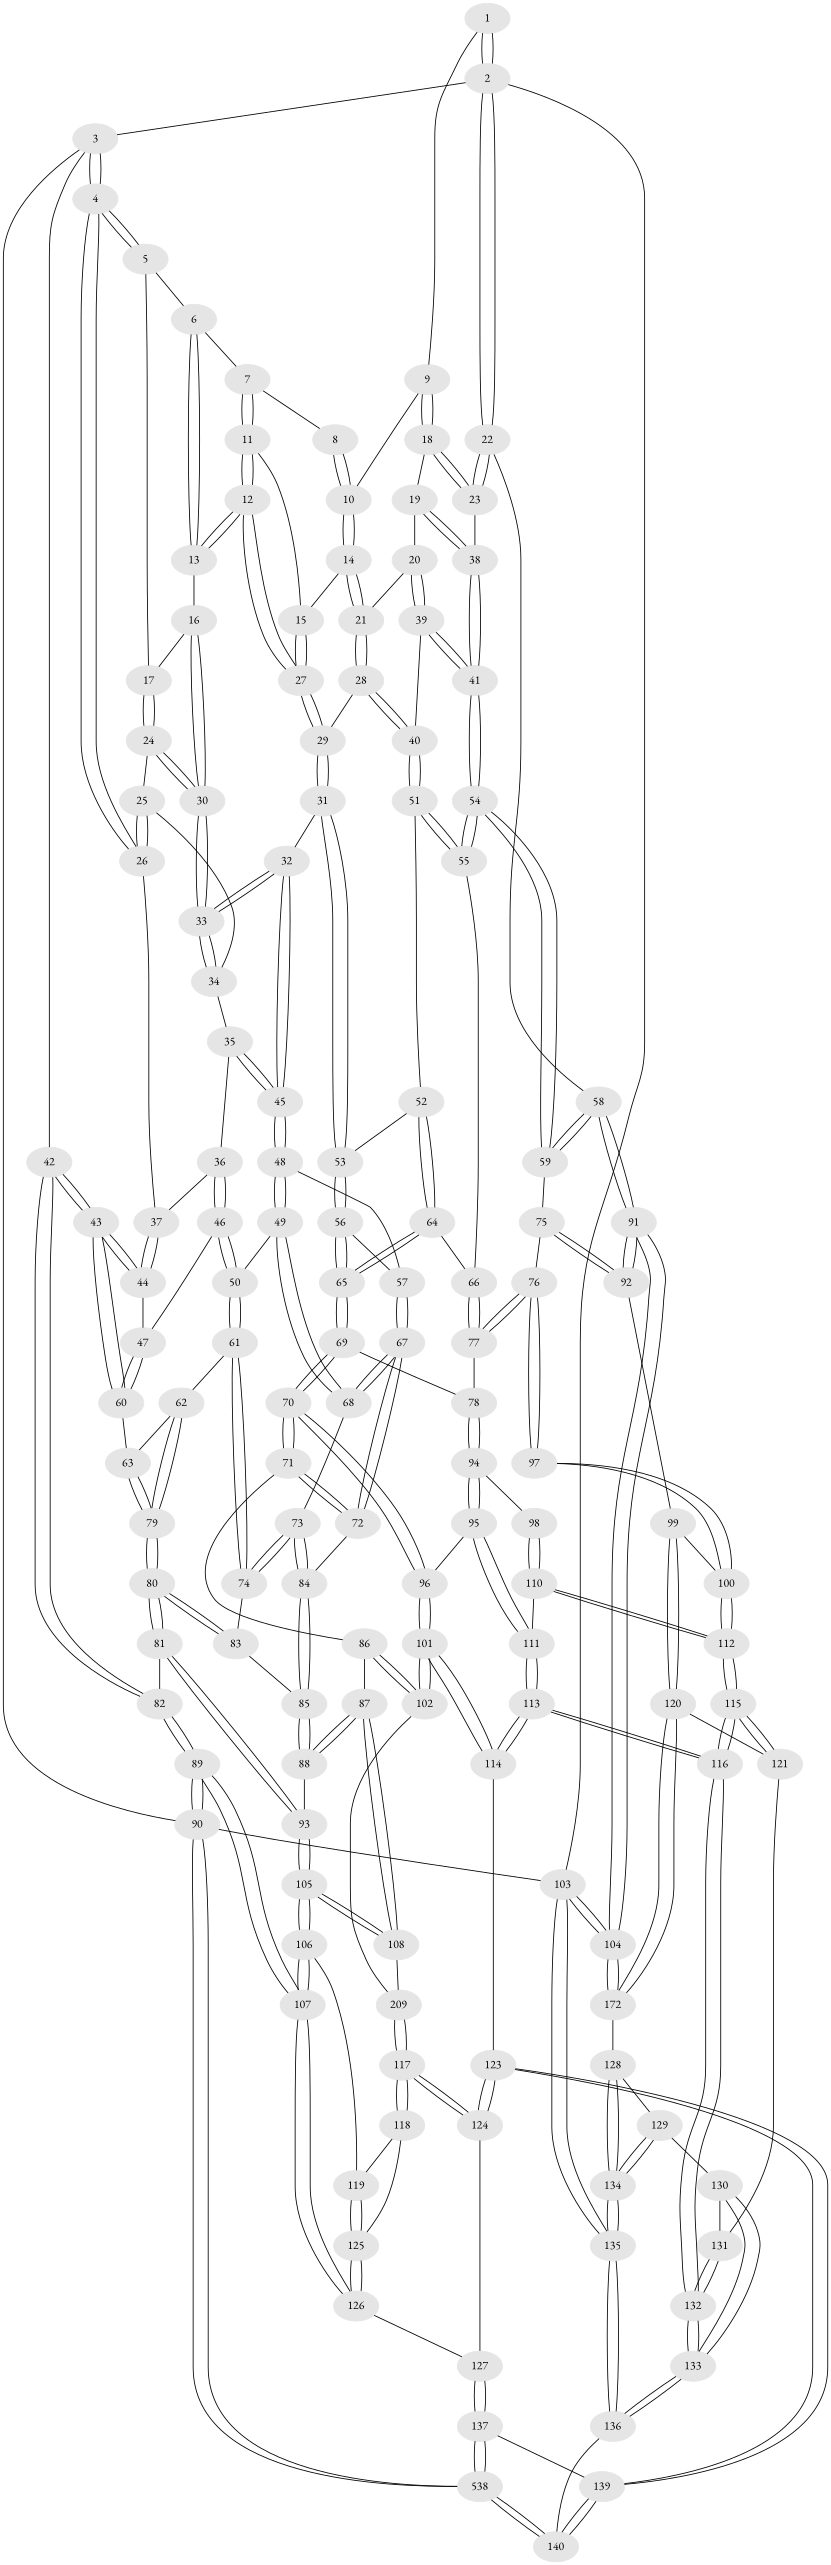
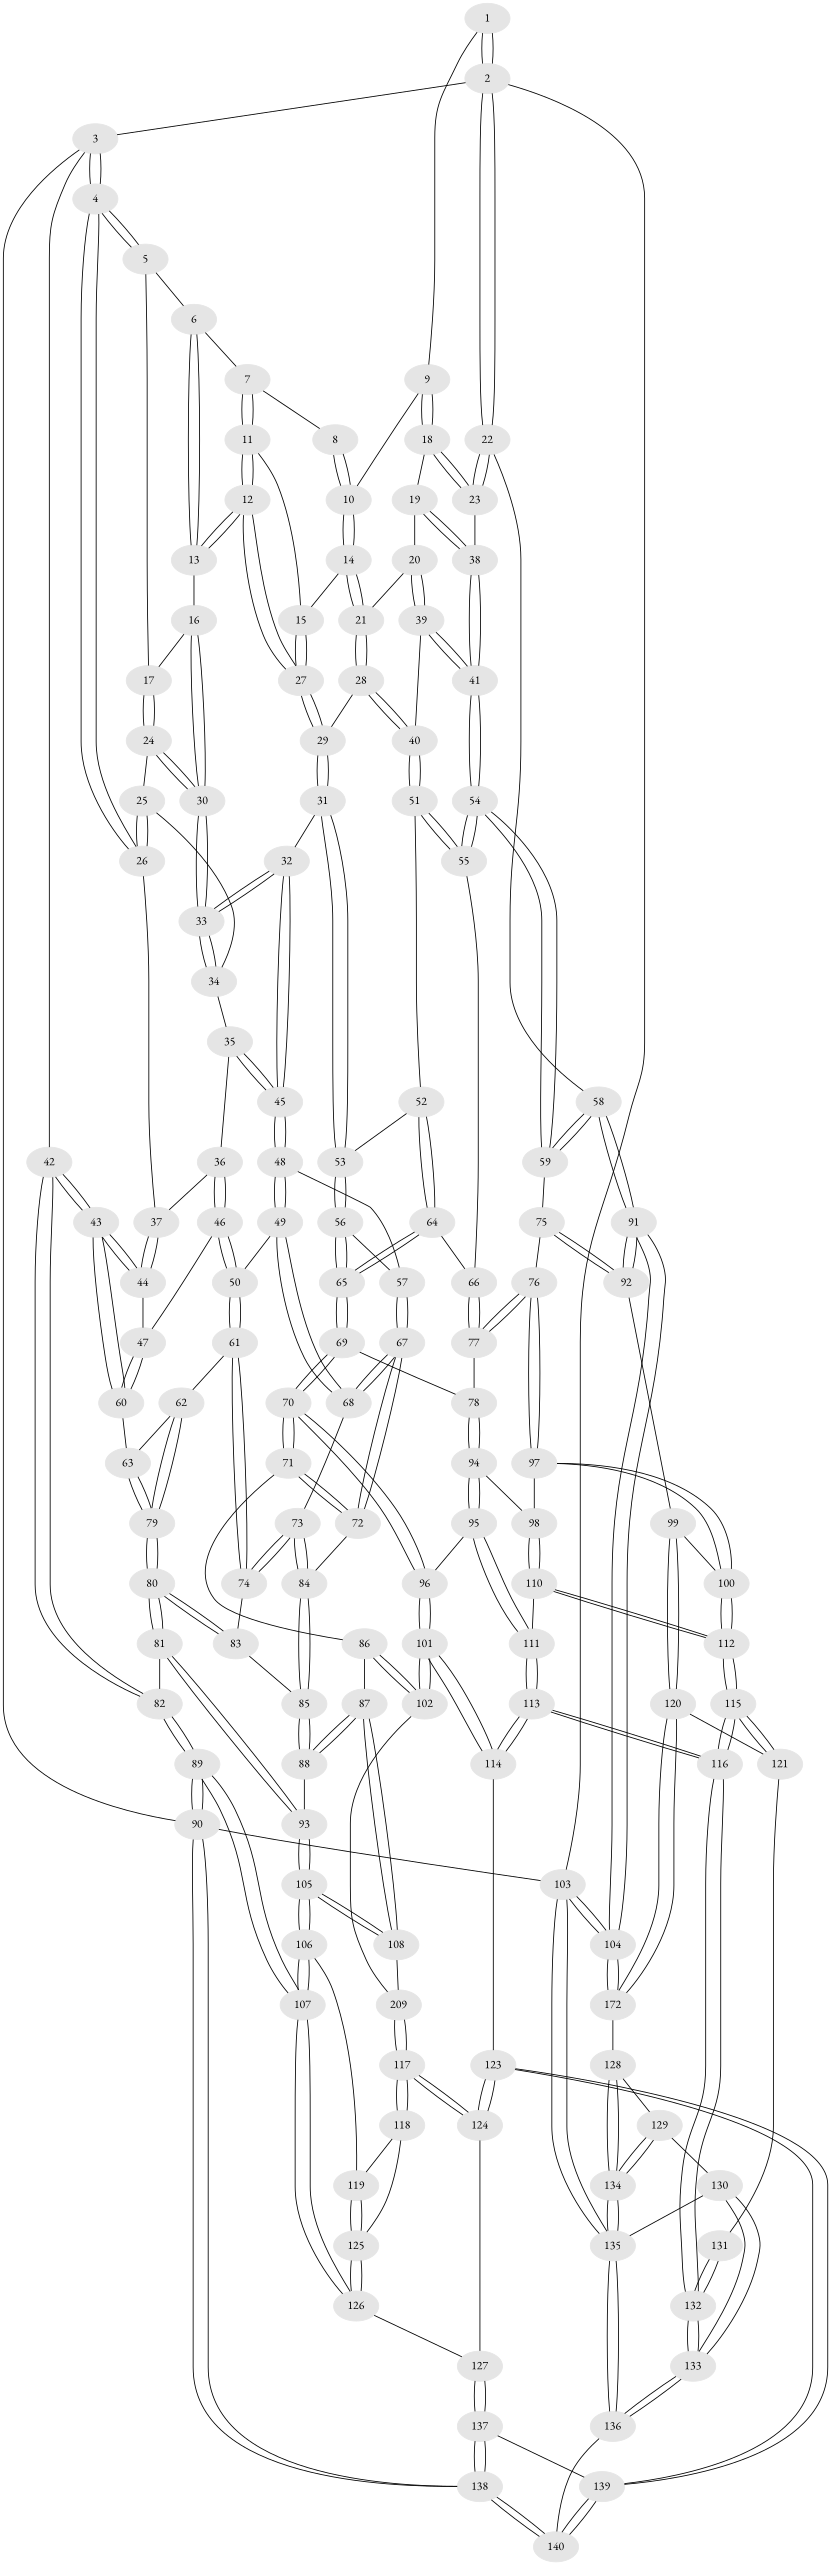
none -> (534, 1493)
(720, 2216) -> (666, 2216)
(480, 2487) -> (480, 2487)
